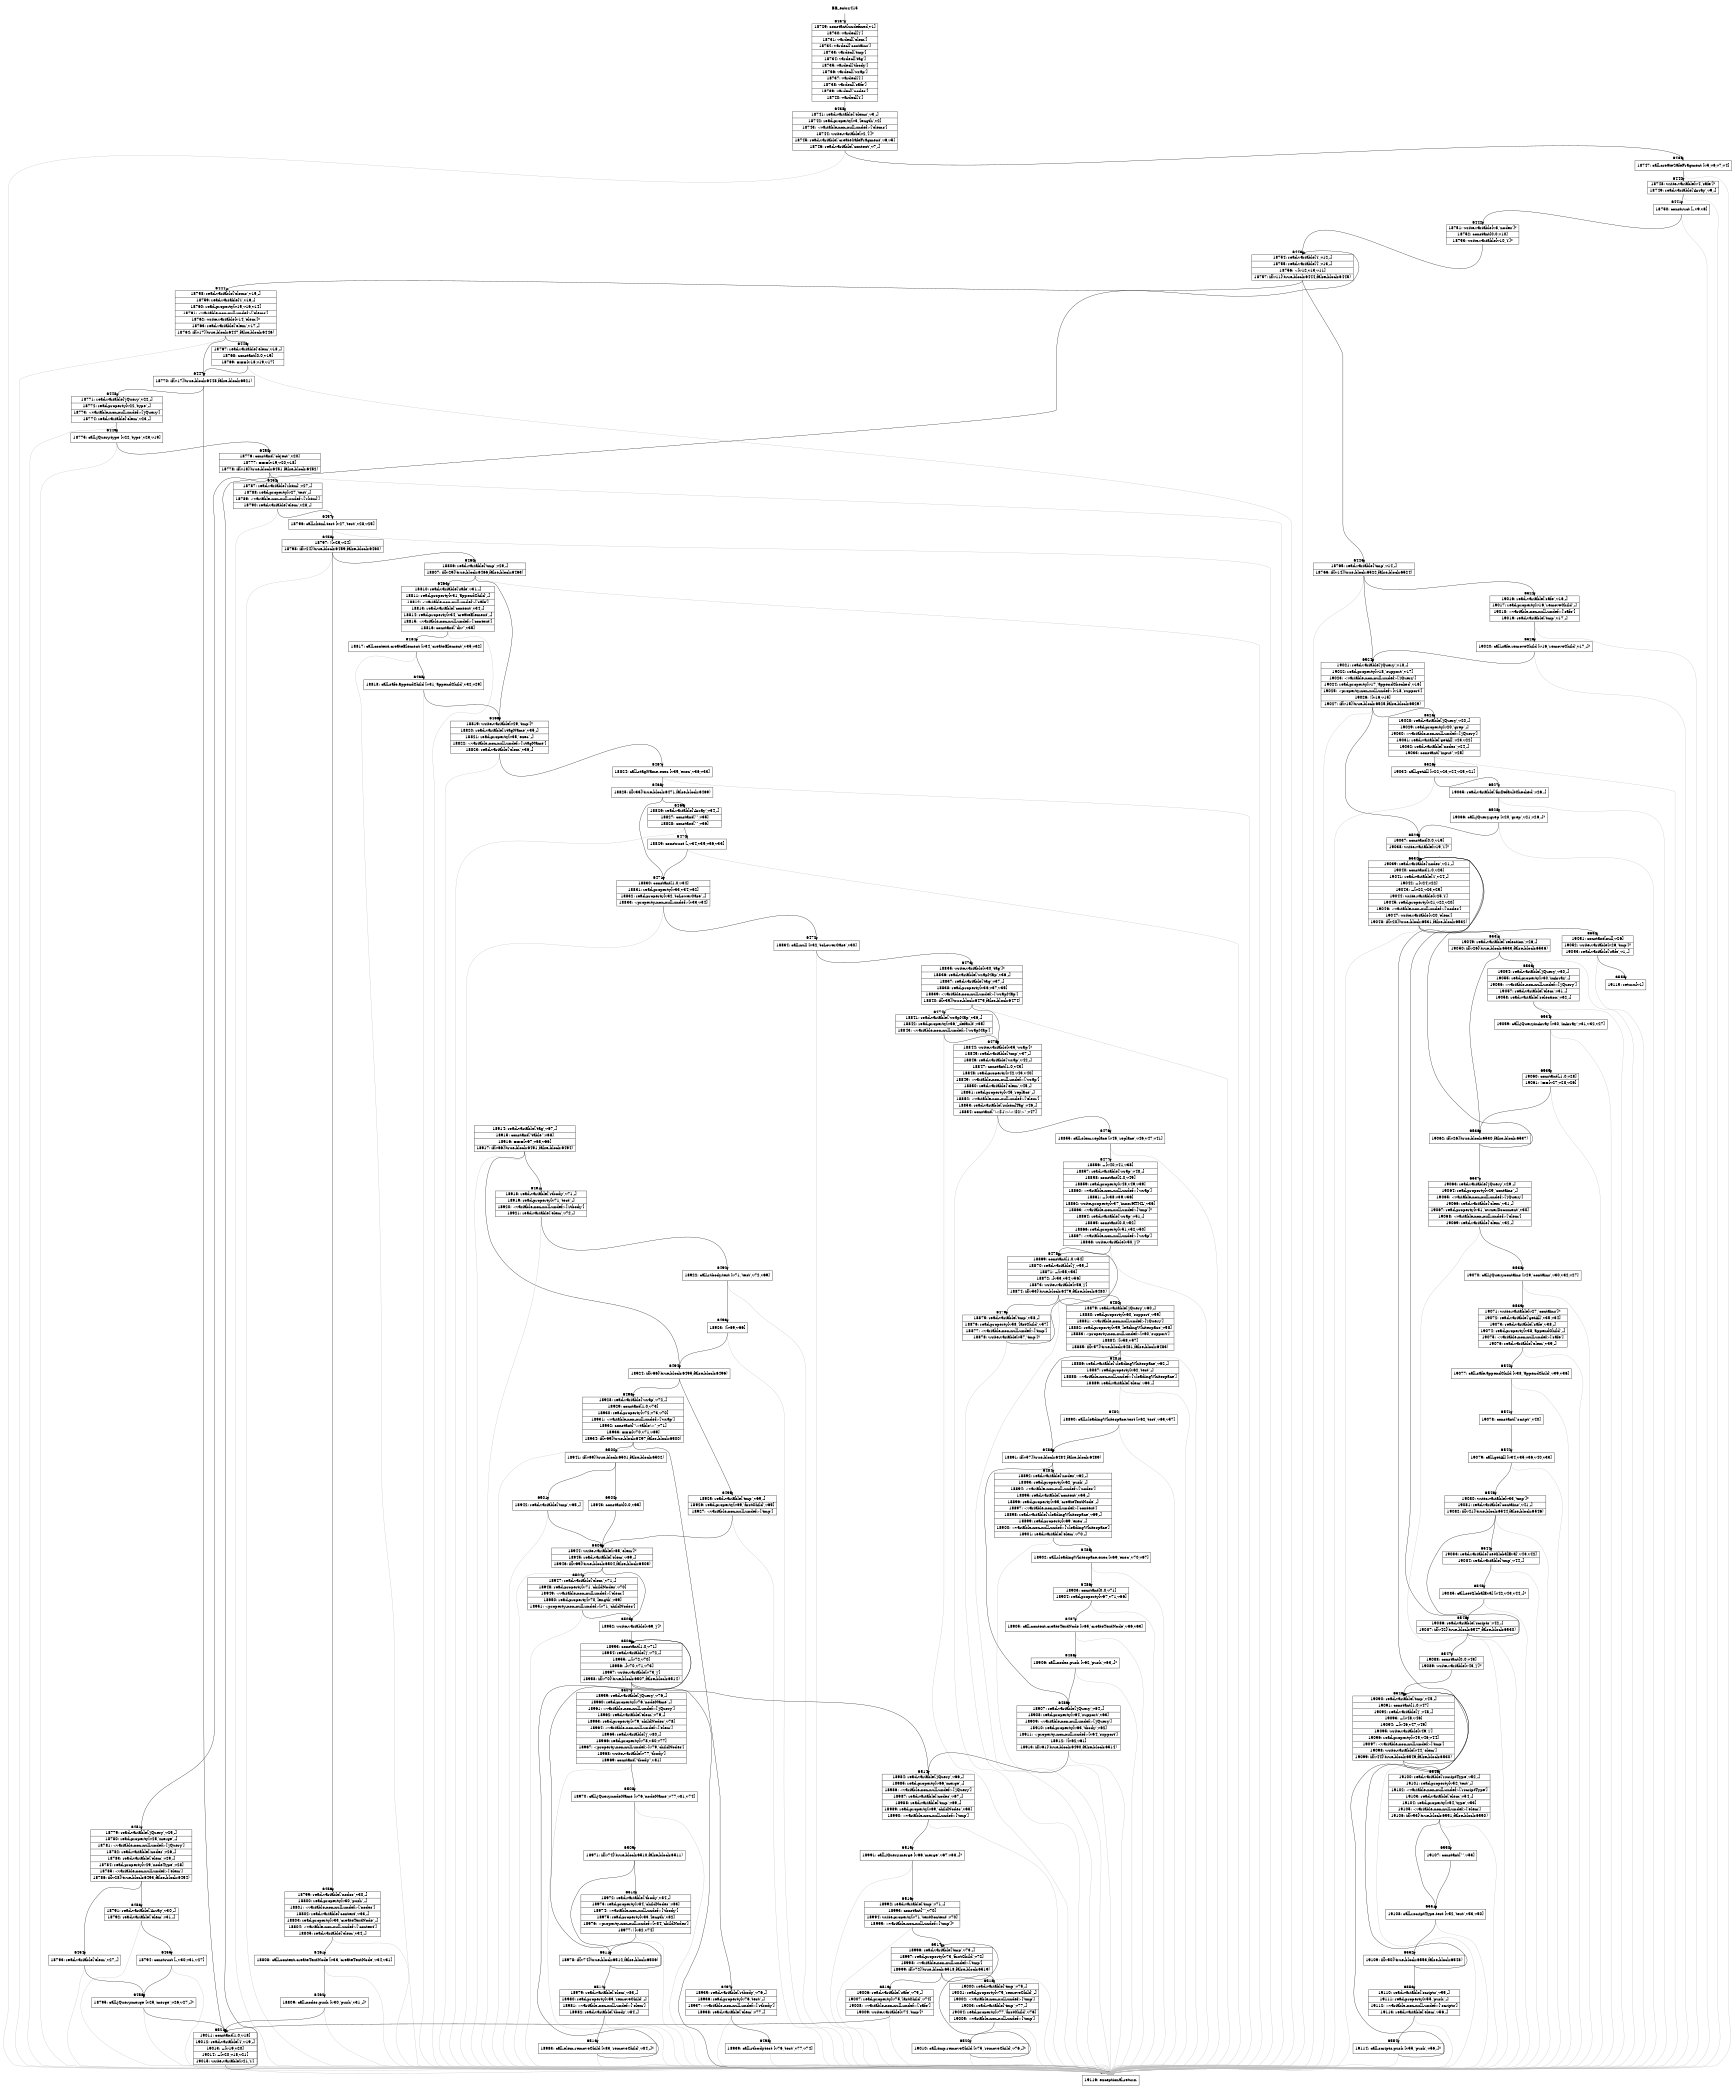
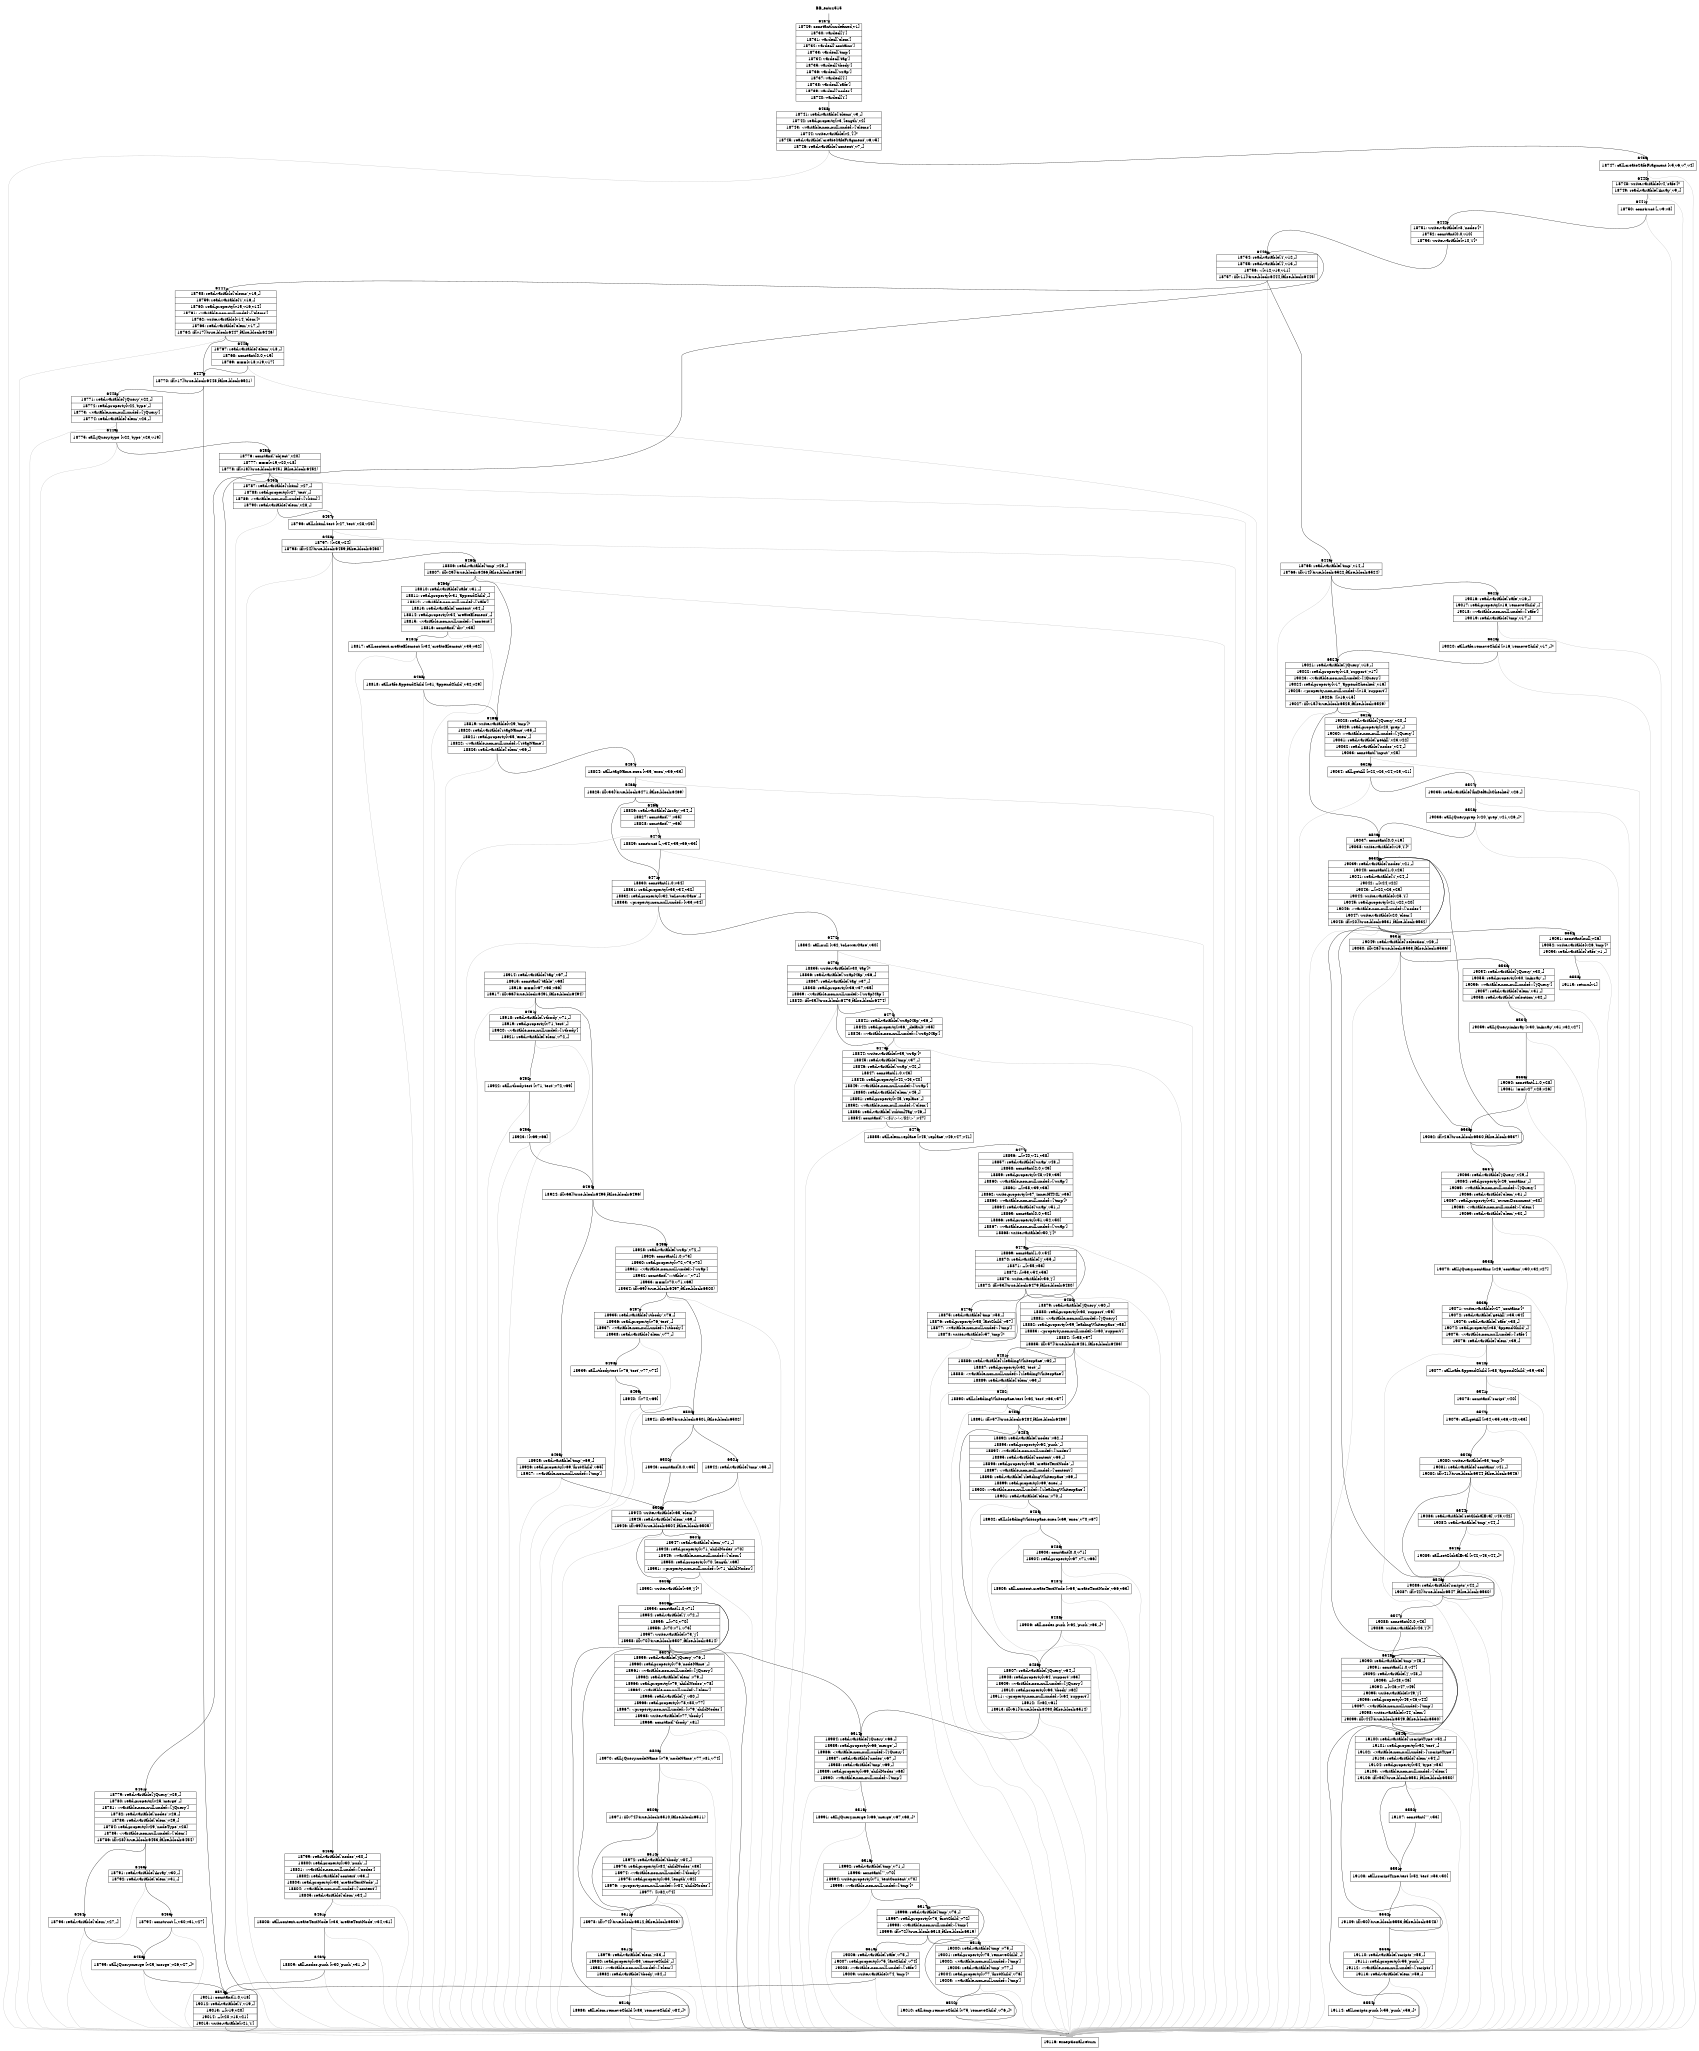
(845, 8) -> (829, 8)
none -> (640, 1399)
